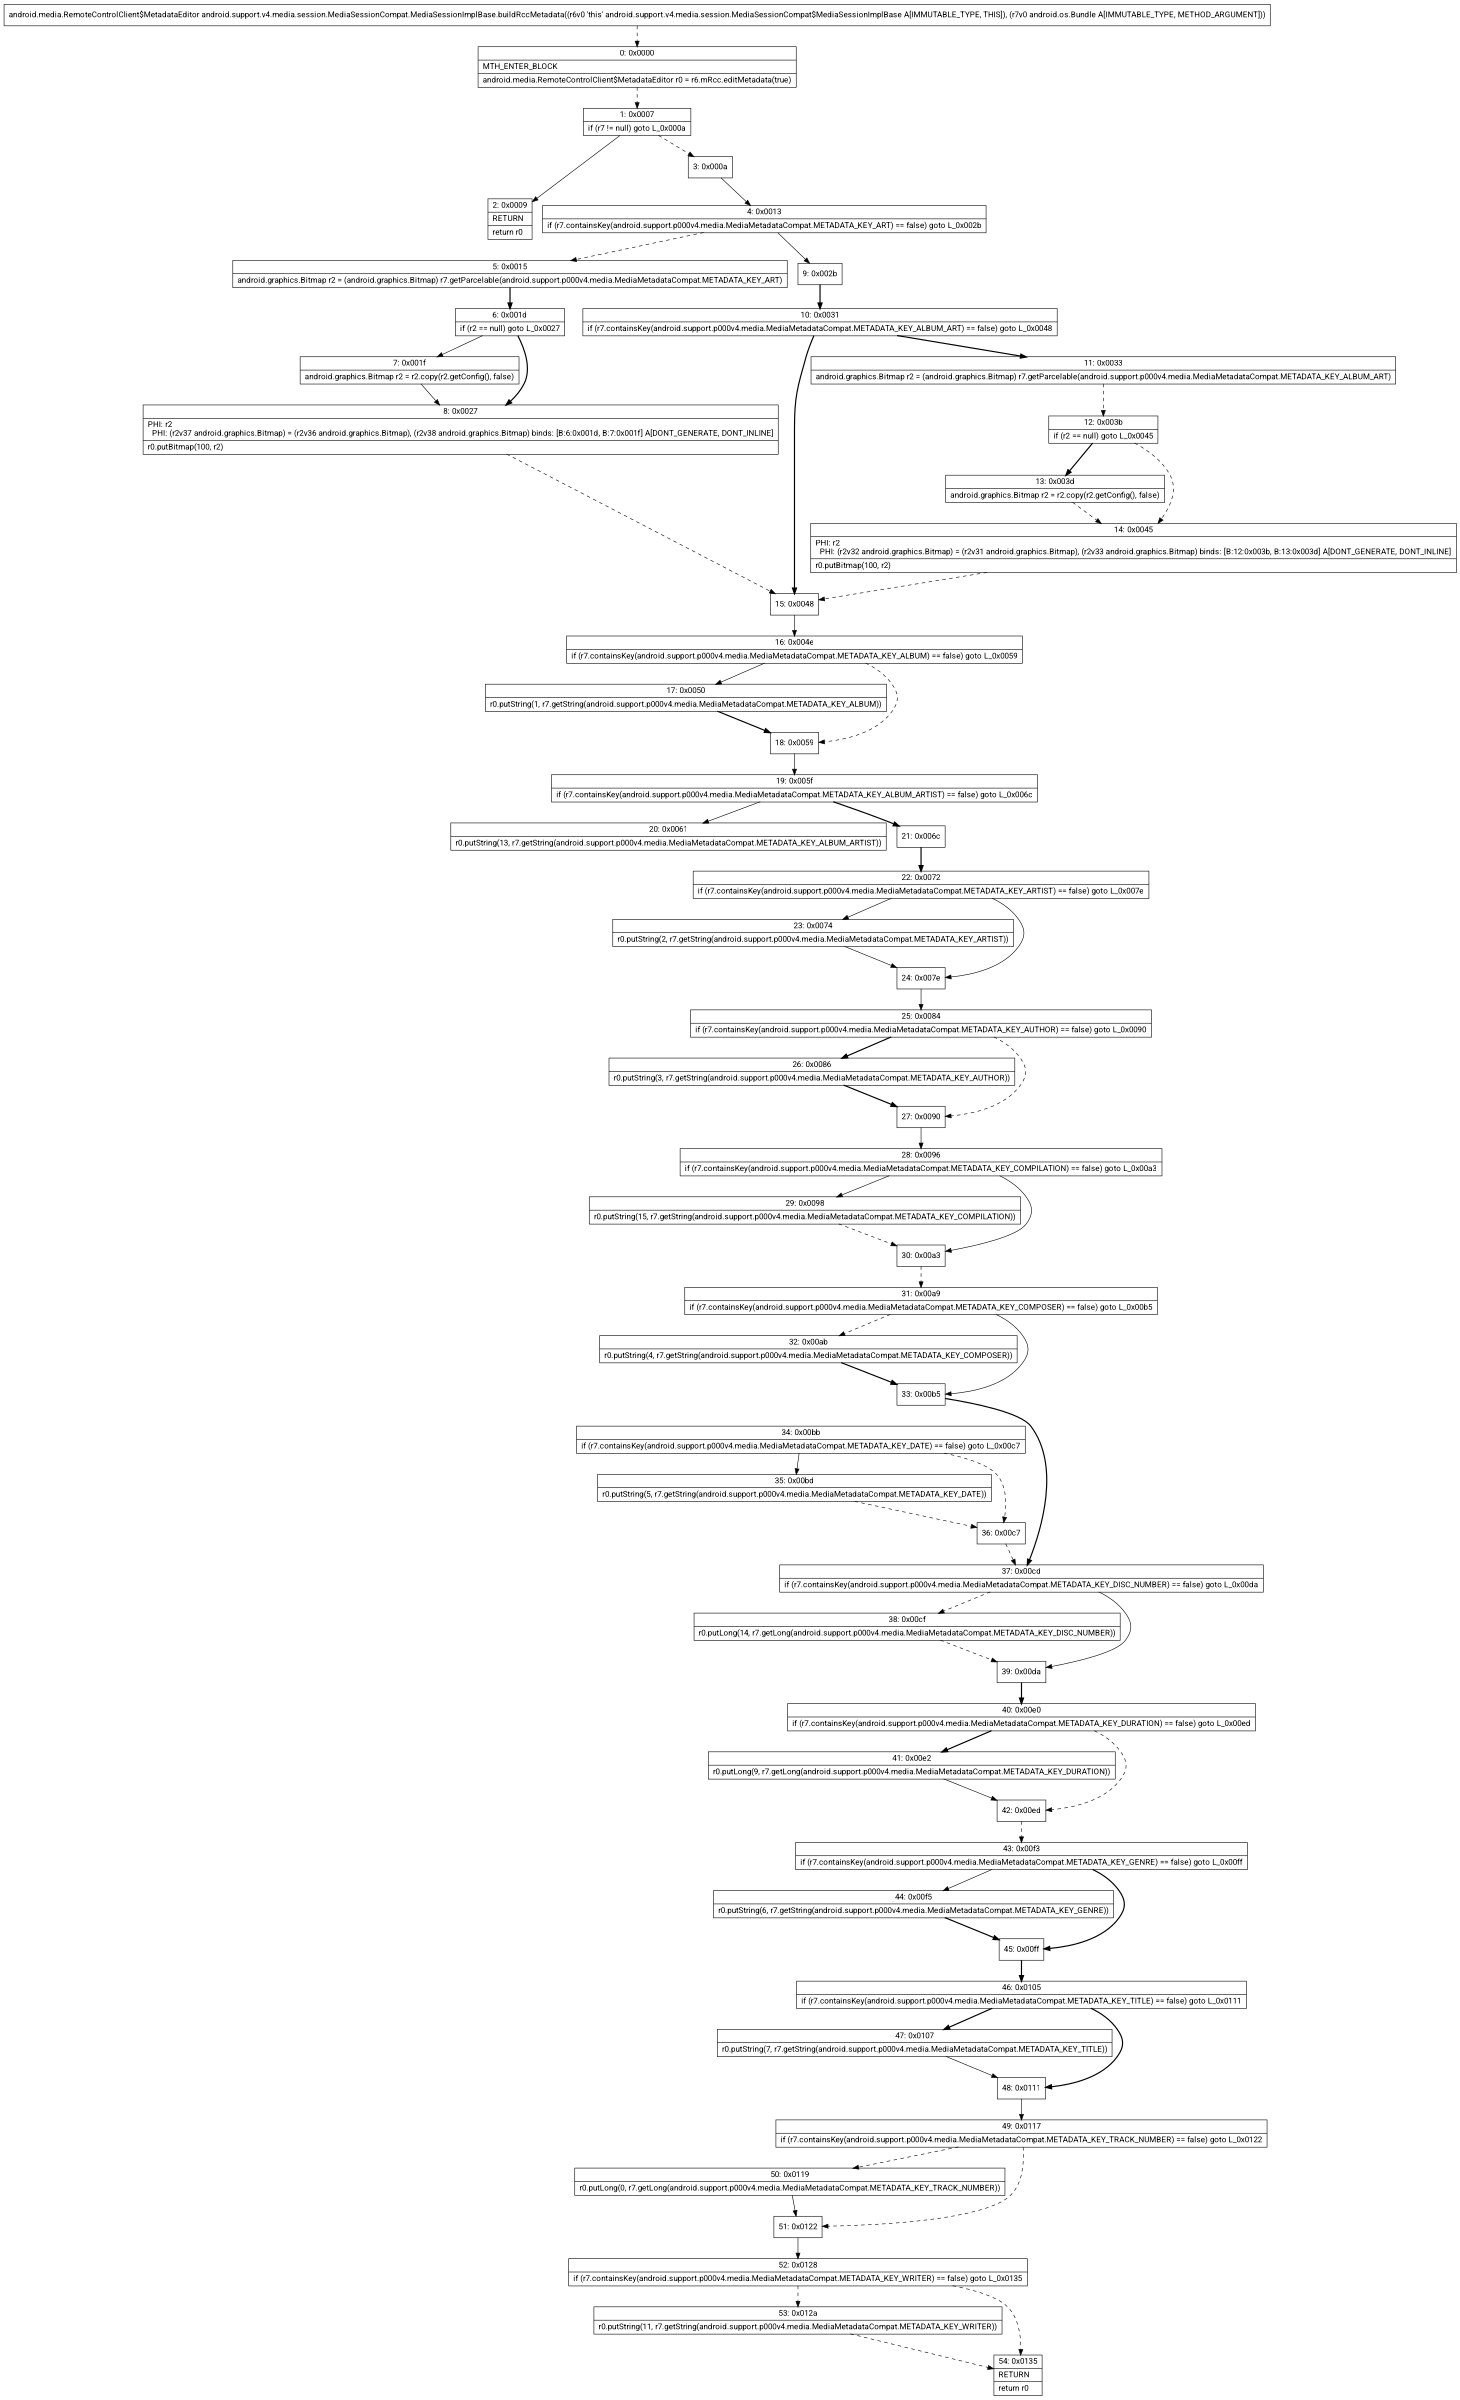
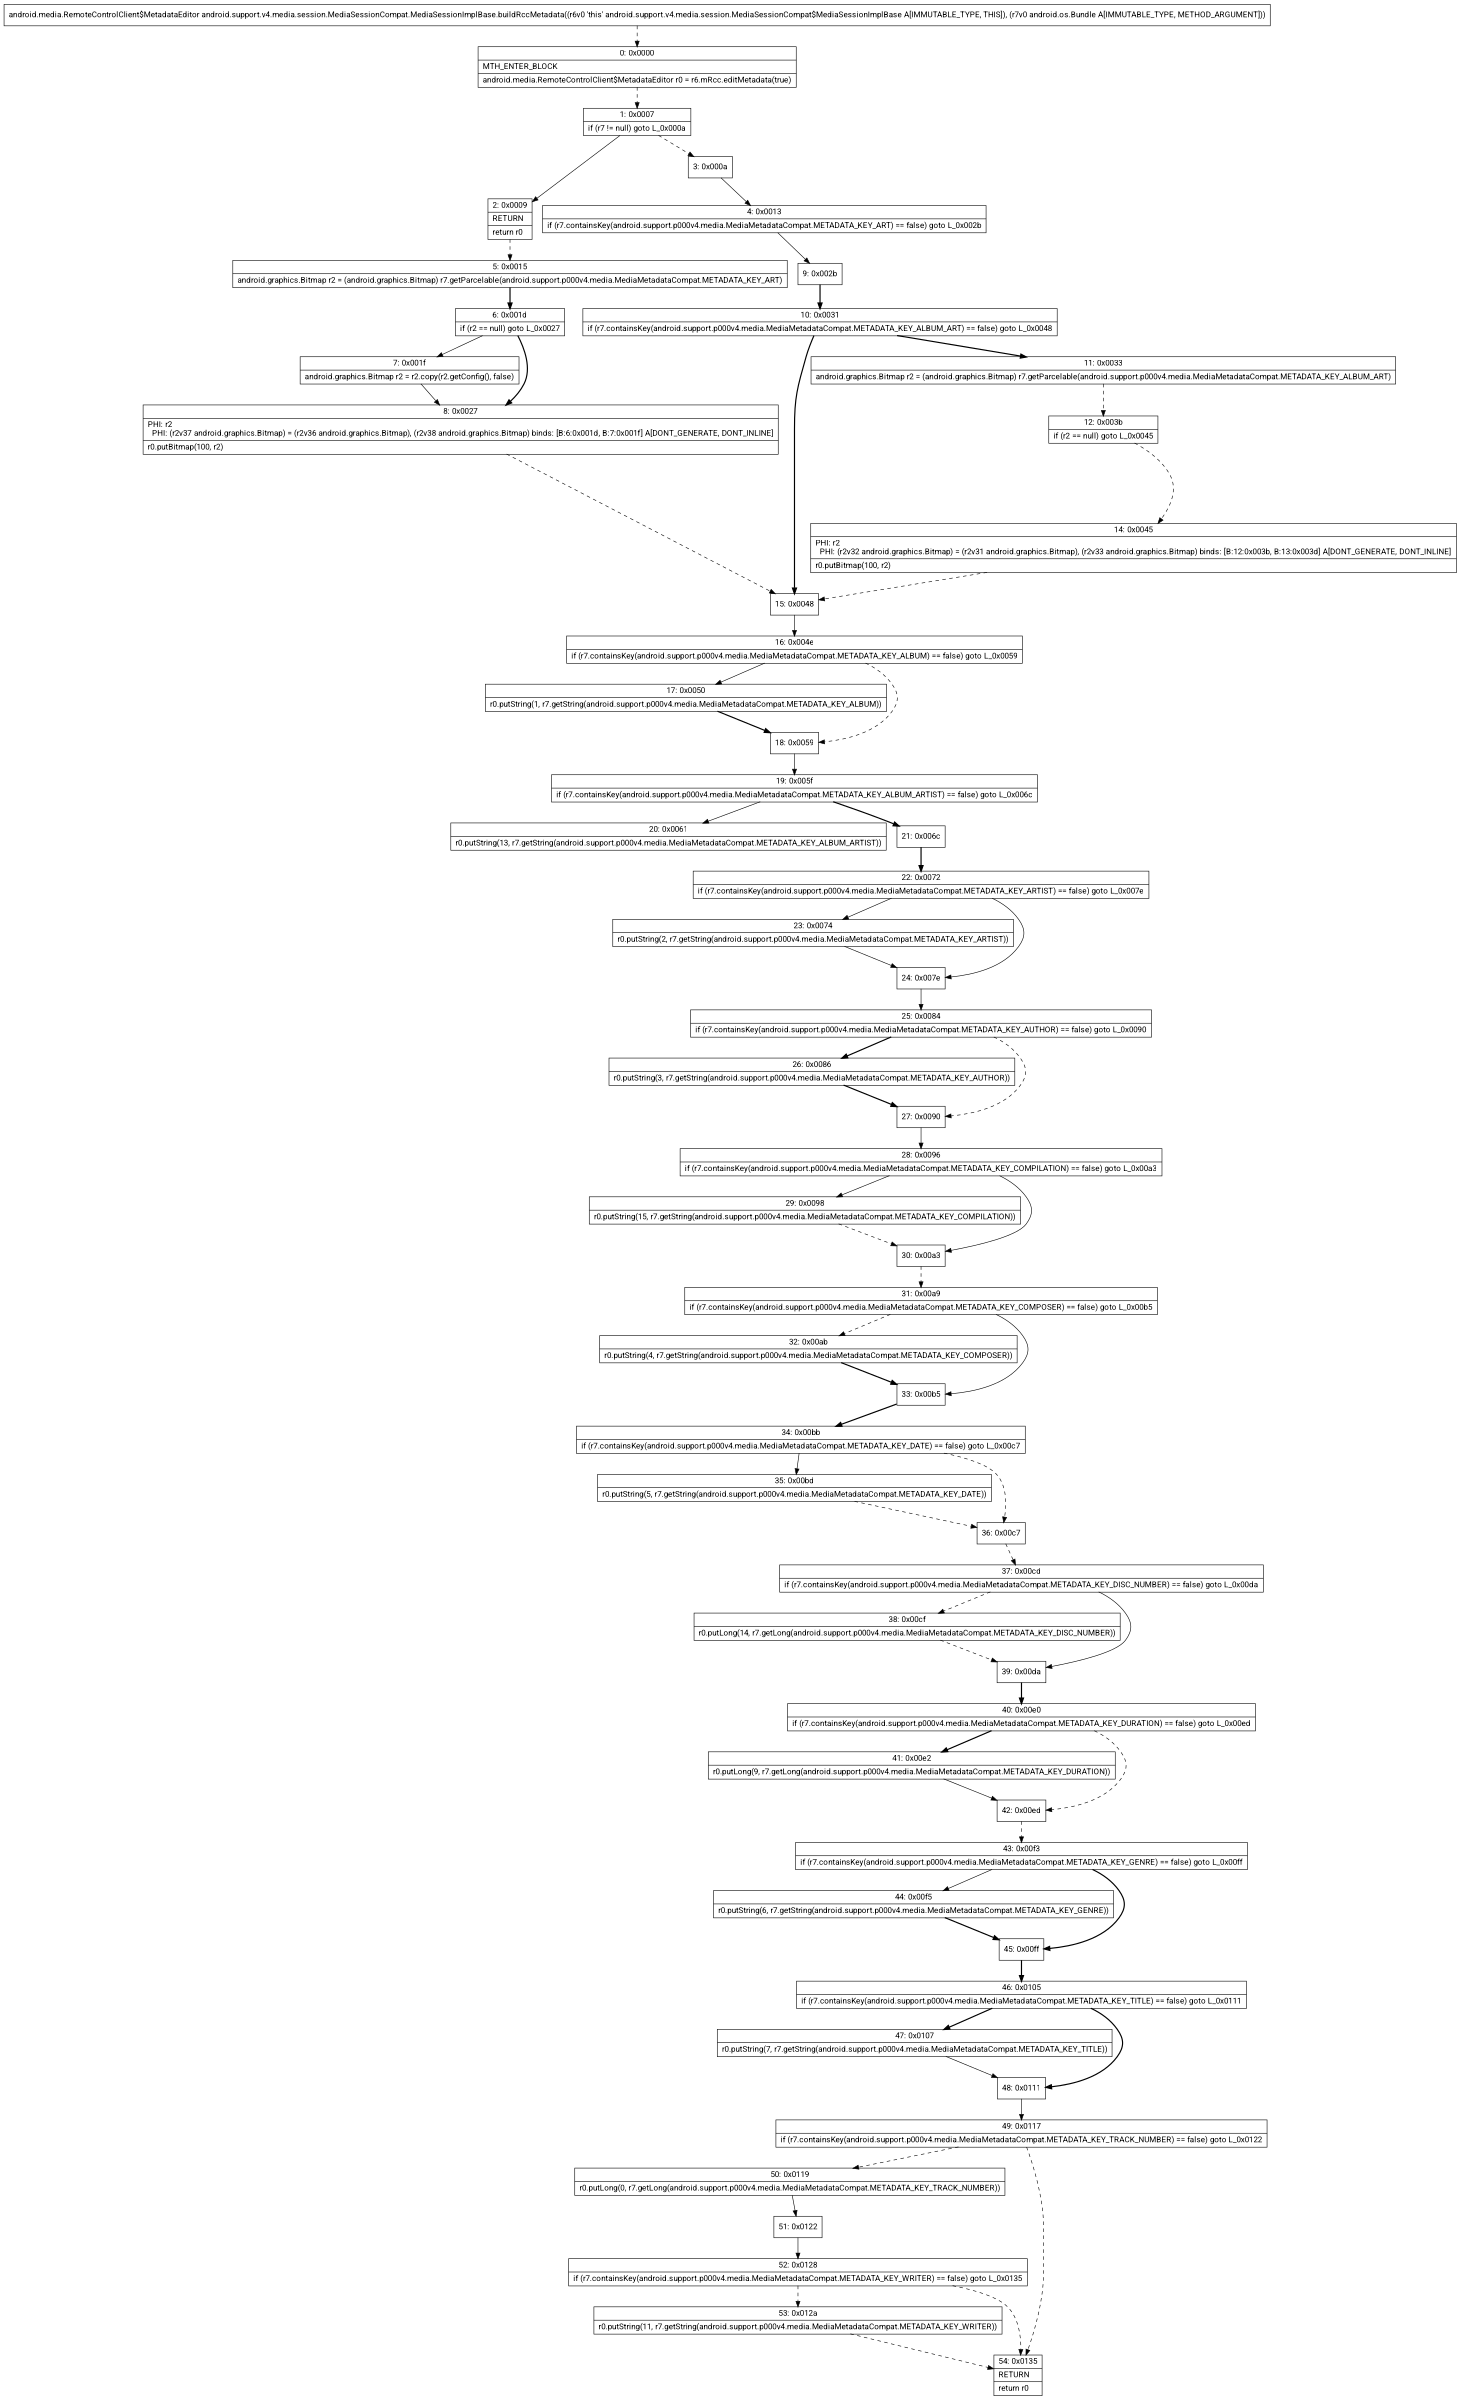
(640, 246) -> (510, 247)
(1055, 489) -> none
(1041, 1448) -> (869, 1414)
(947, 2217) -> (1044, 2248)
